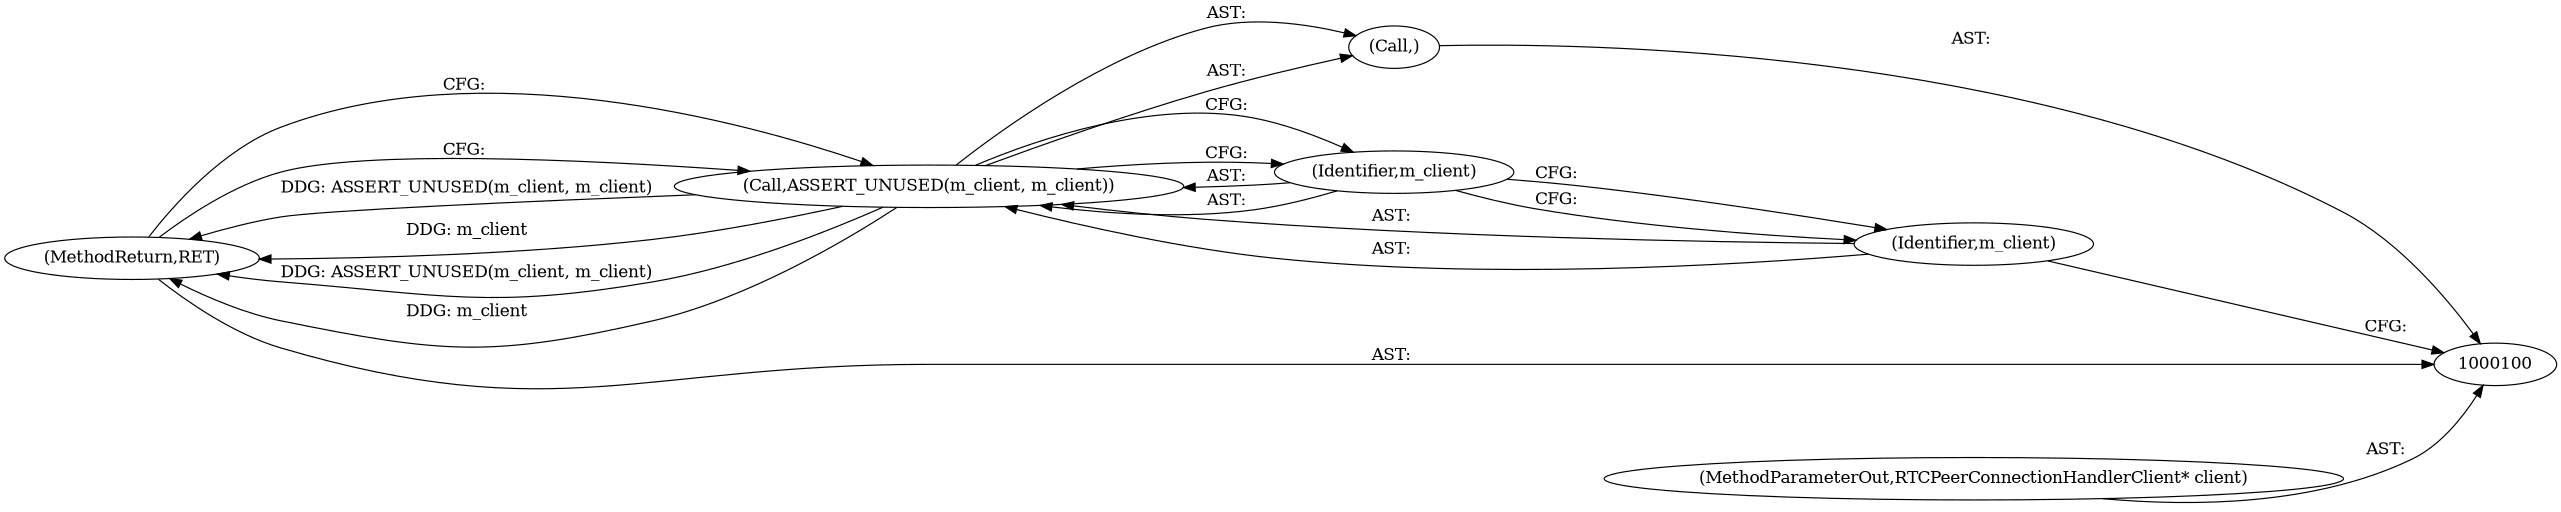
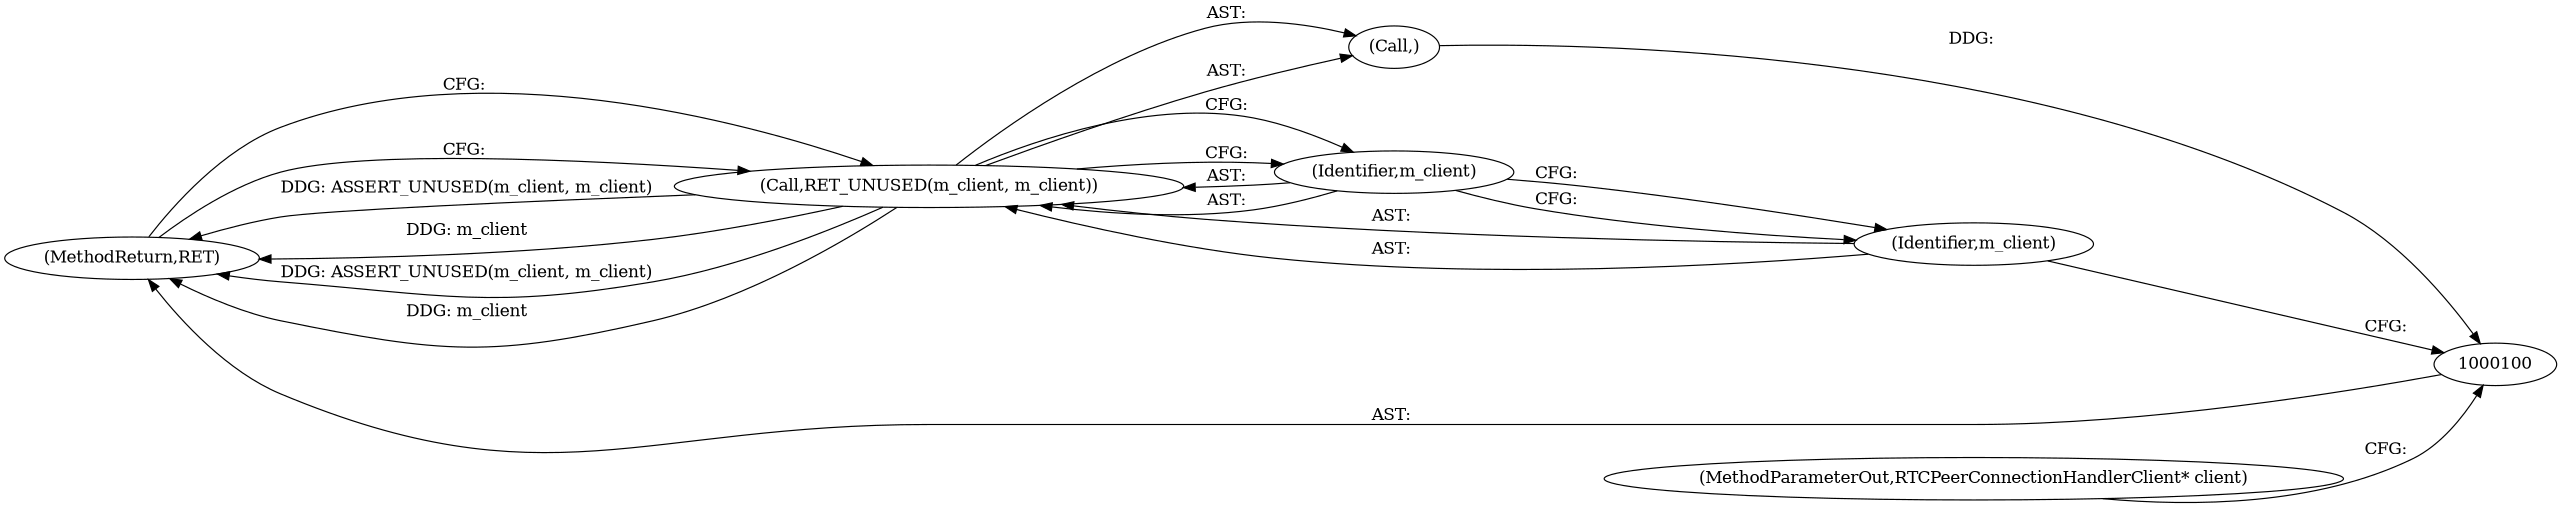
(1974, 40) -> (1974, 40)
(929, 186) -> (929, 186)
(1278, 364) -> (1276, 425)
(2389, 450) -> (2389, 450)
